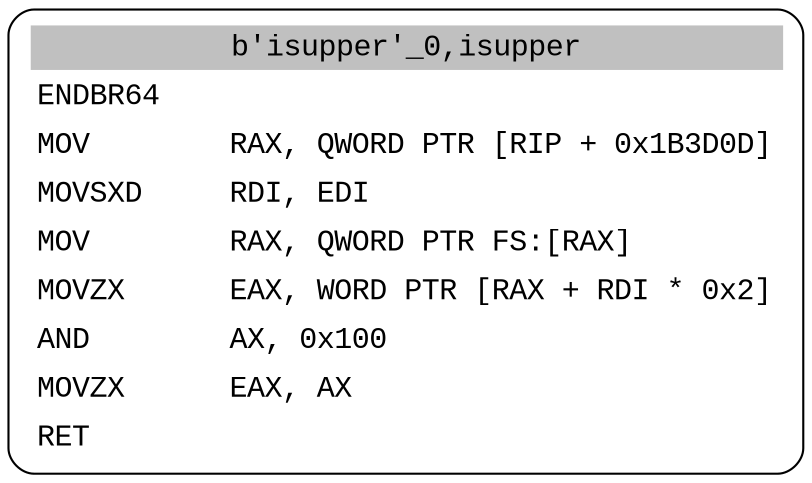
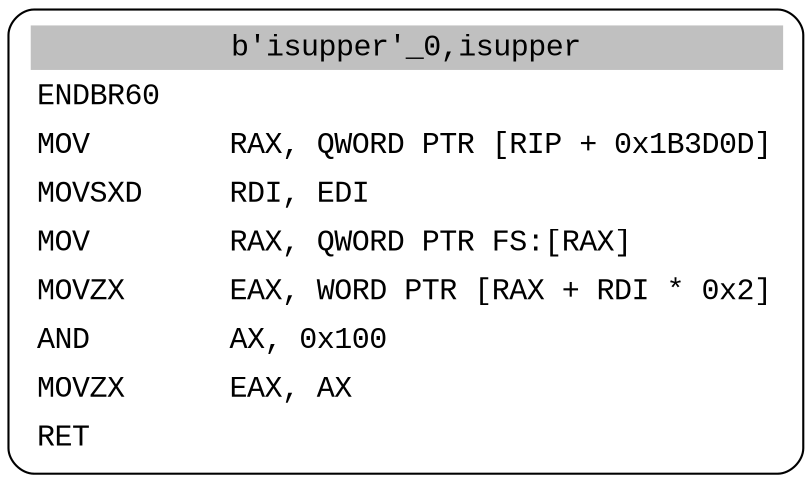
(134, 95) -> (134, 95)
